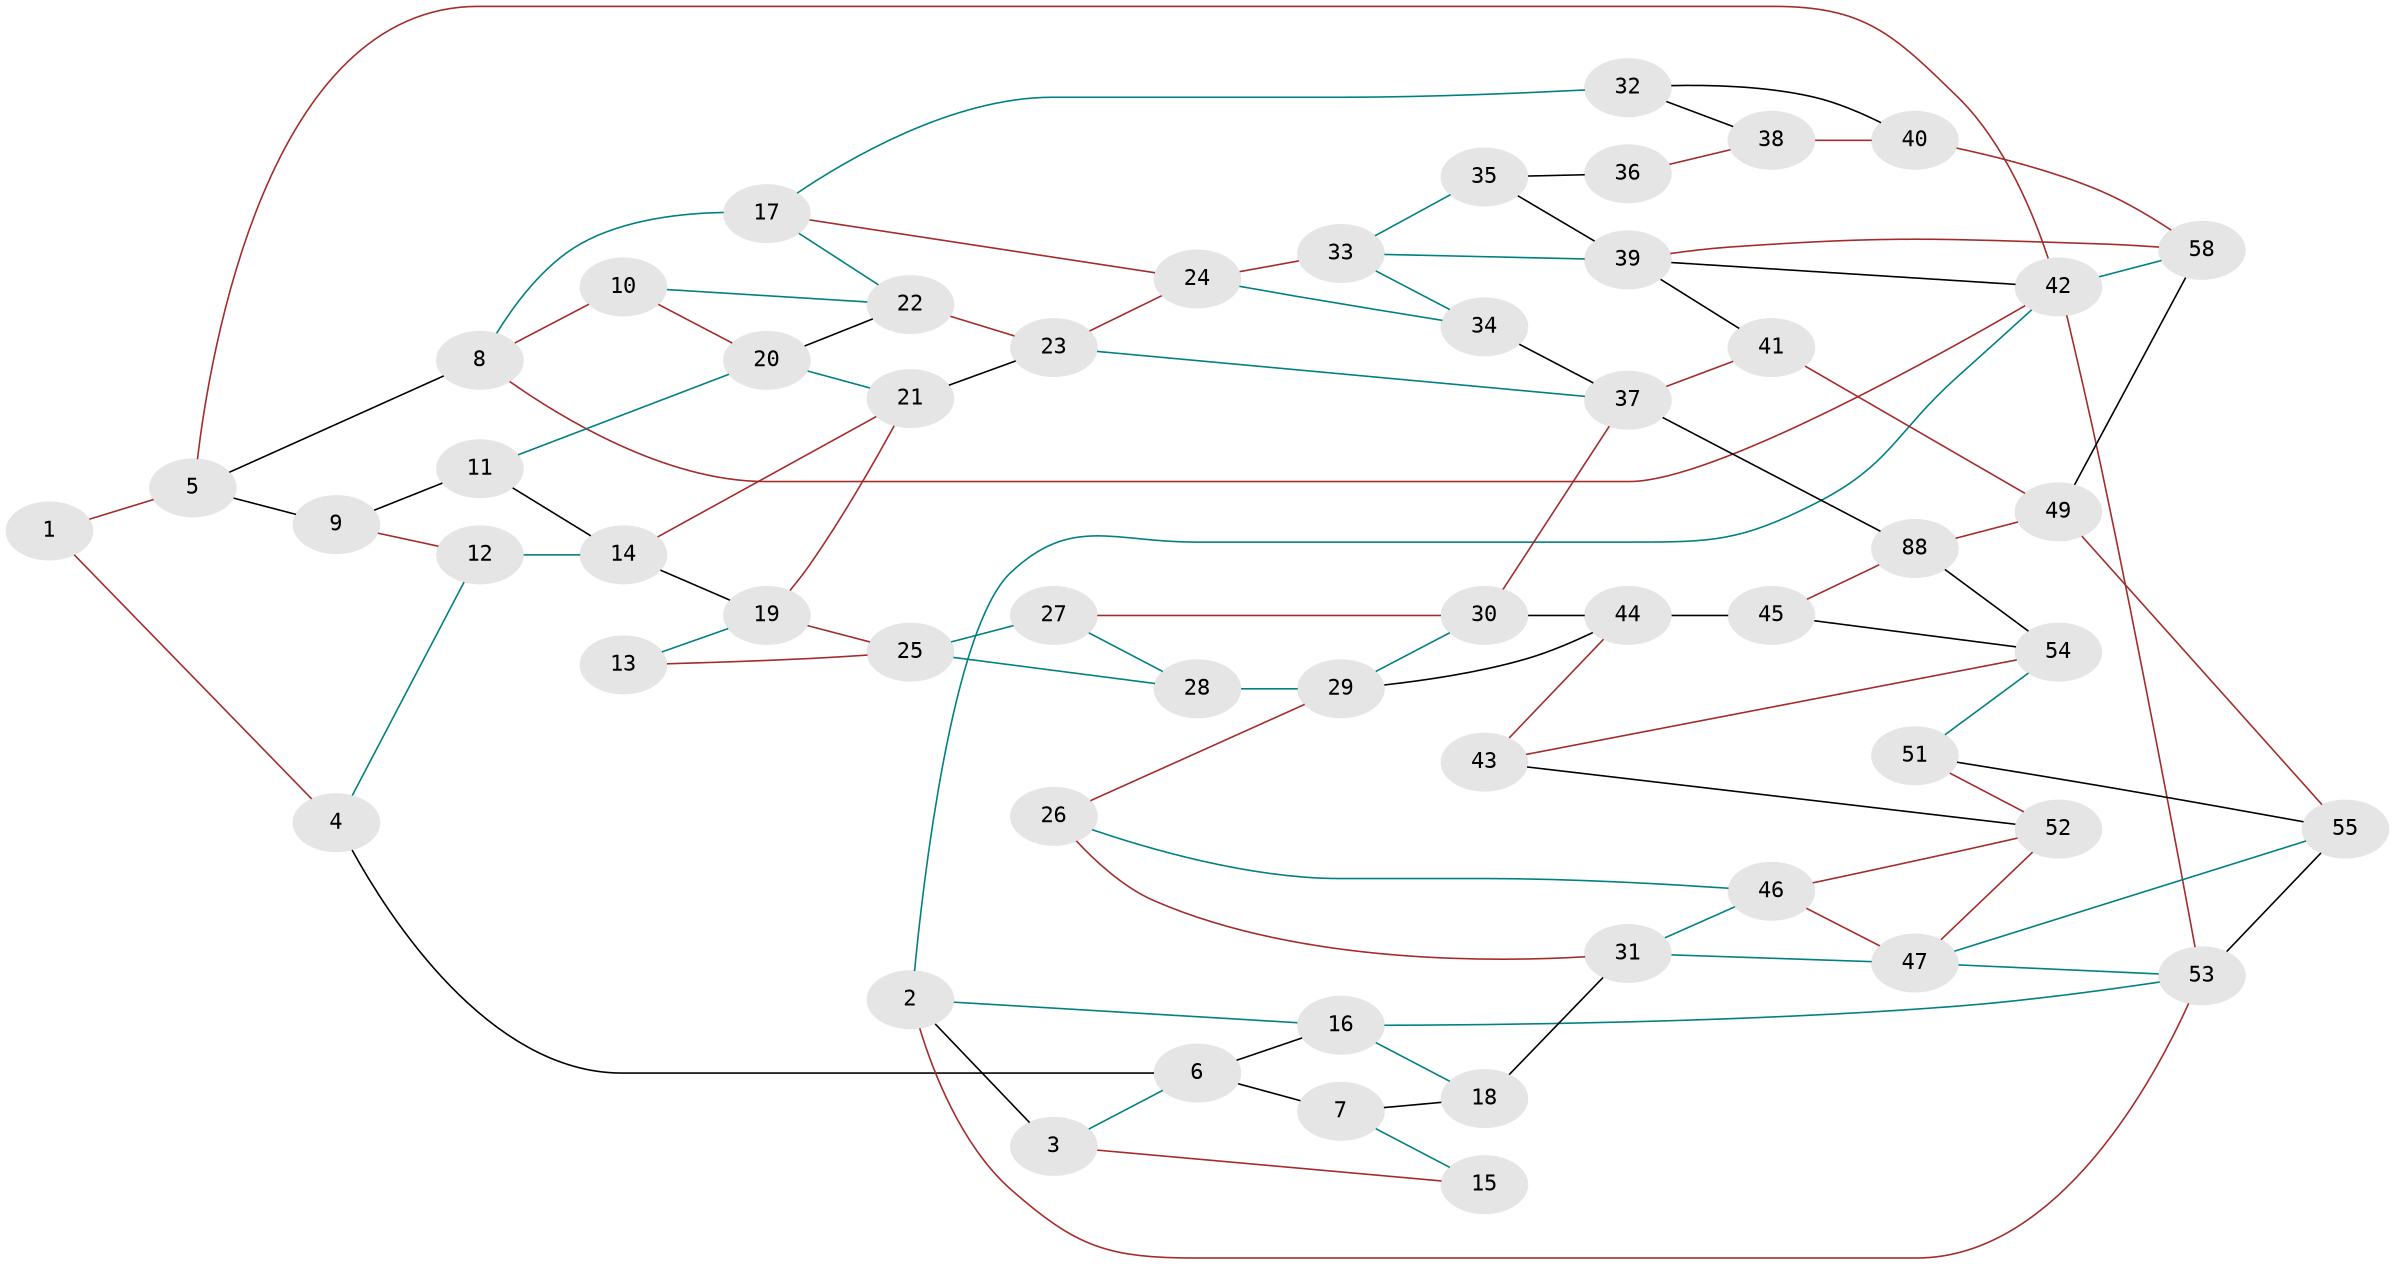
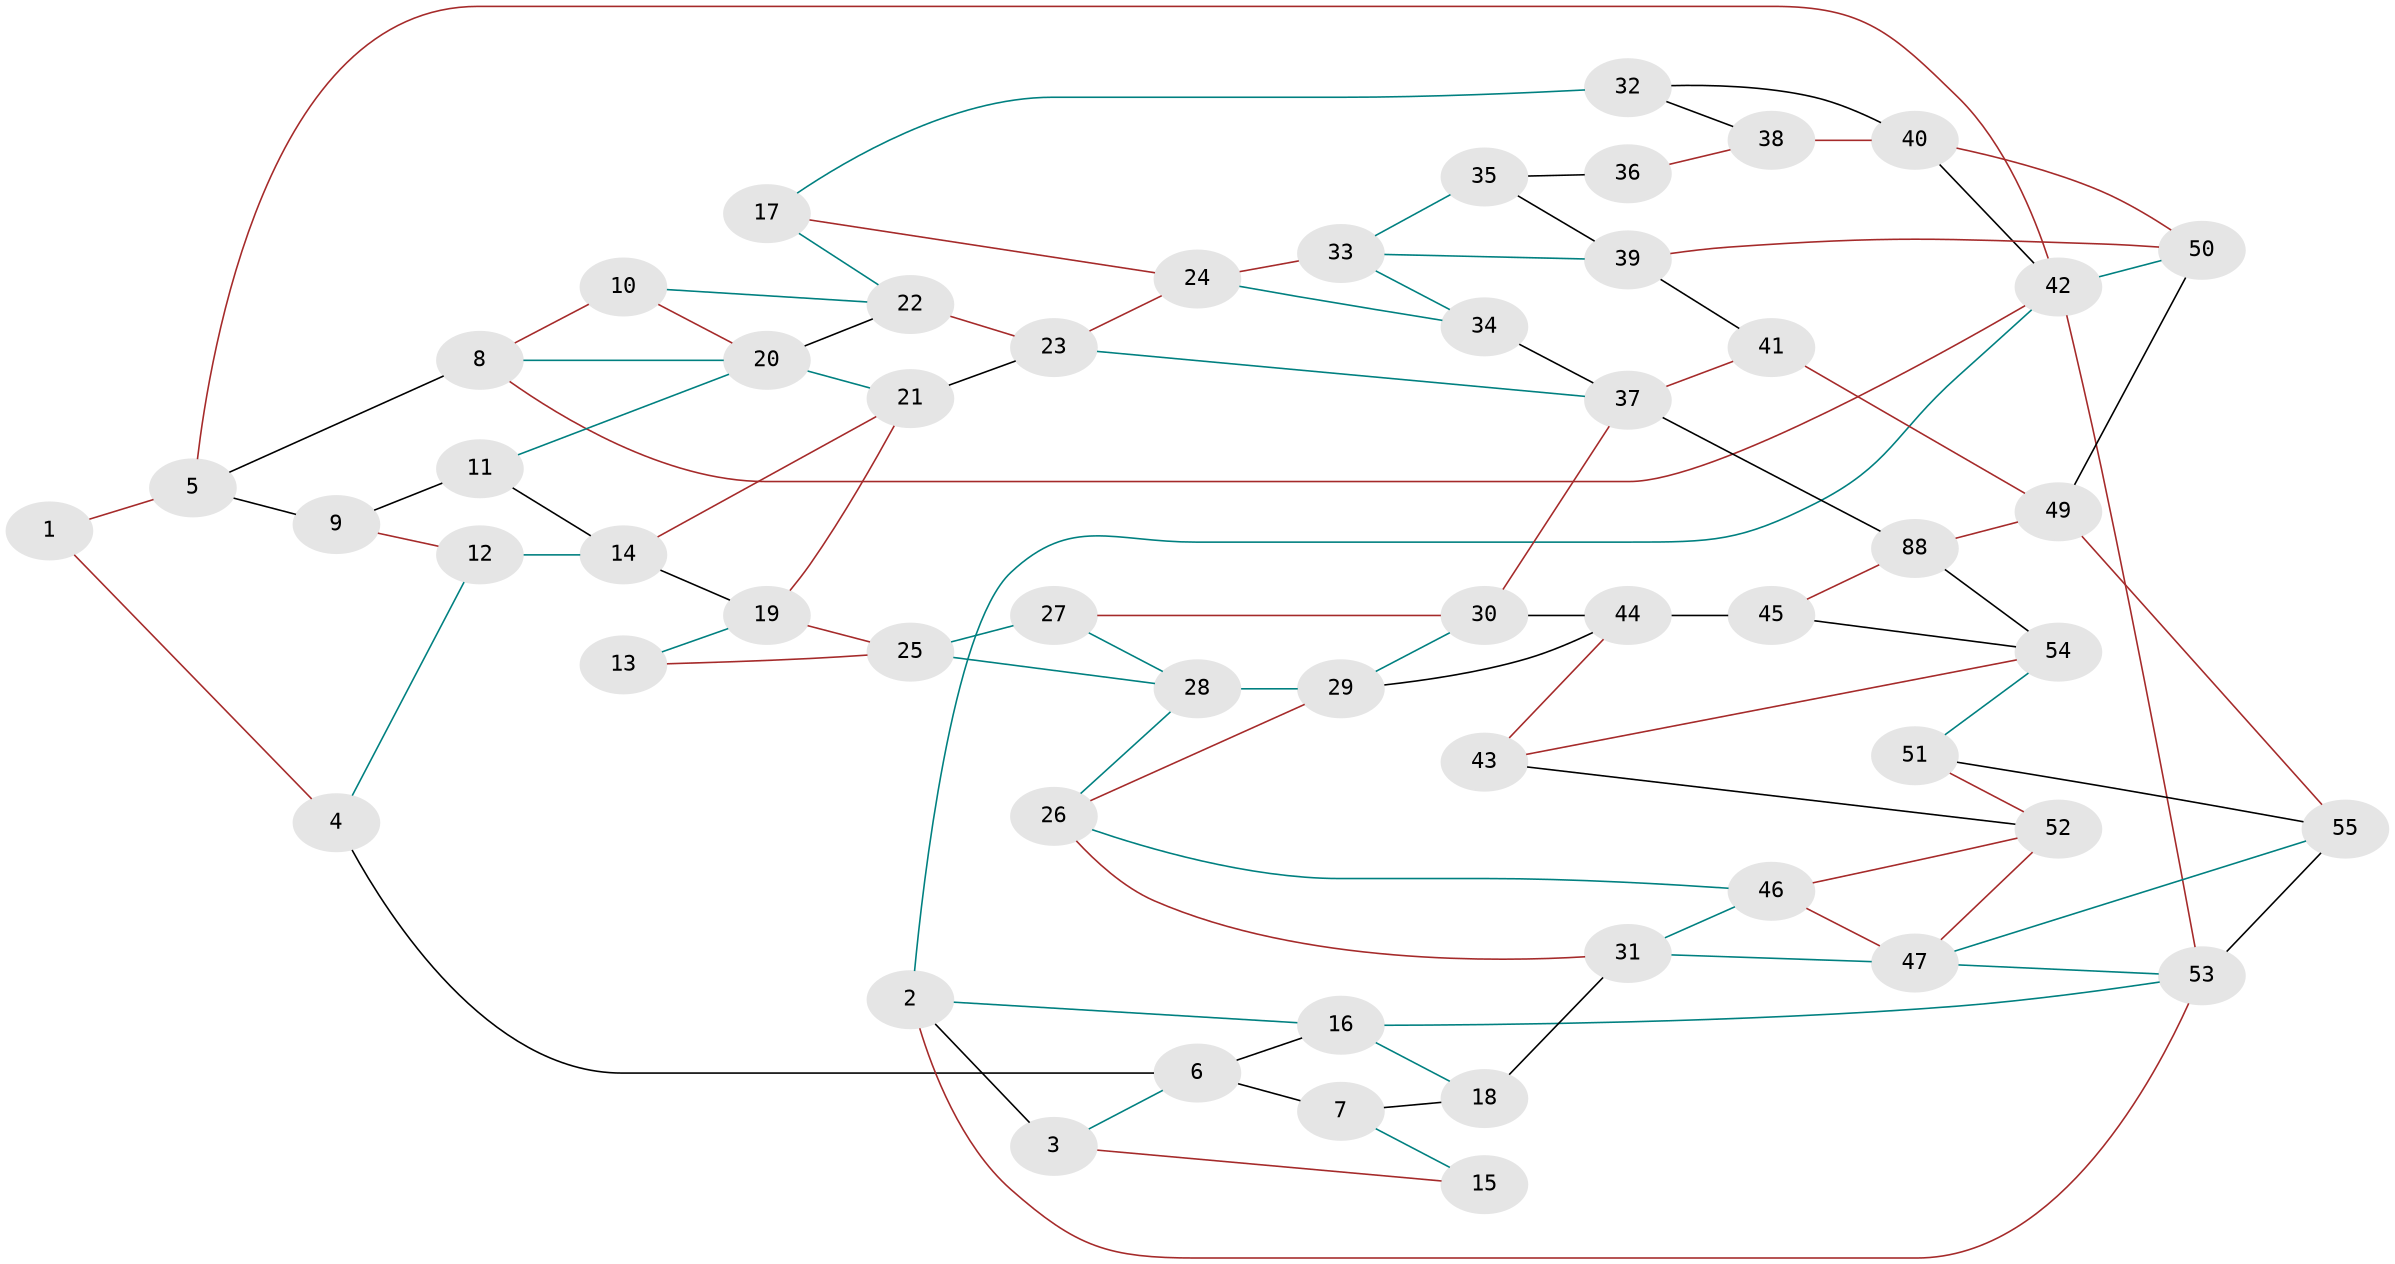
(591, 239) -> (624, 360)
(2202, 250) -> (2202, 250)
(1843, 273) -> (1987, 214)
none -> (1126, 753)
